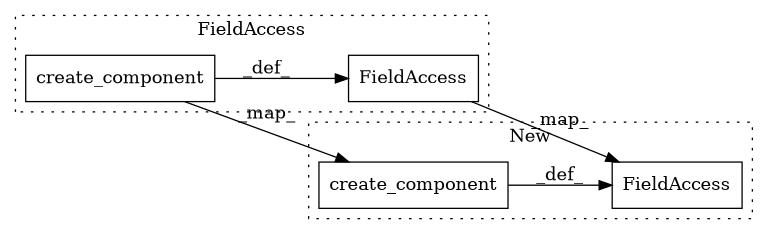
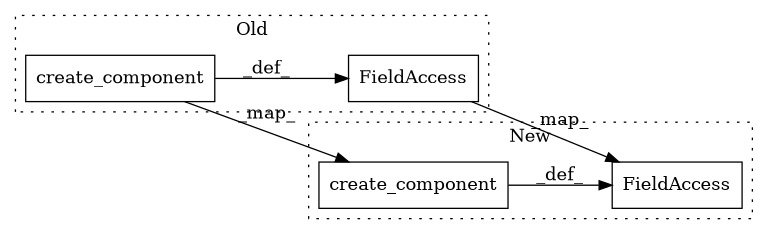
(252, 30) -> (252, 30)
